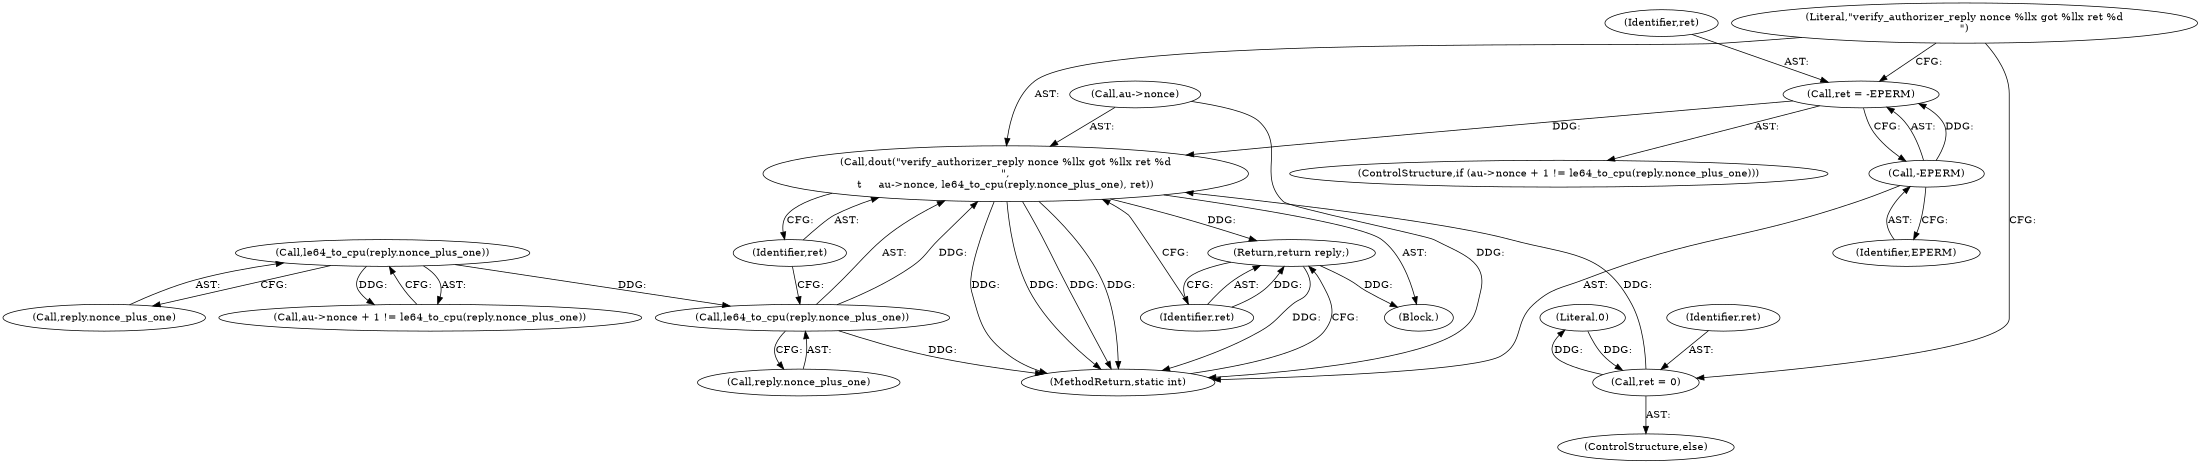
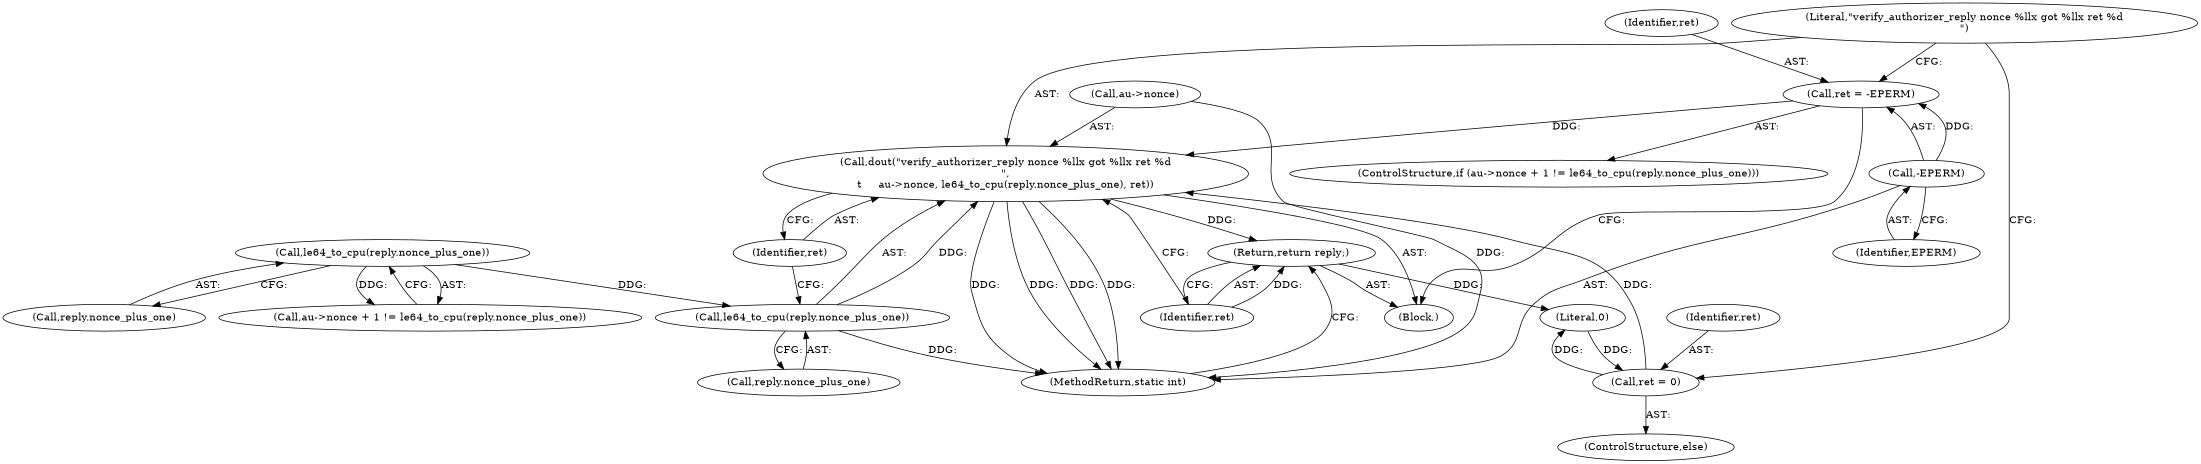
(1877, 136) -> (1666, 212)
(1380, 285) -> (1380, 285)
(1257, 333) -> (1440, 286)
